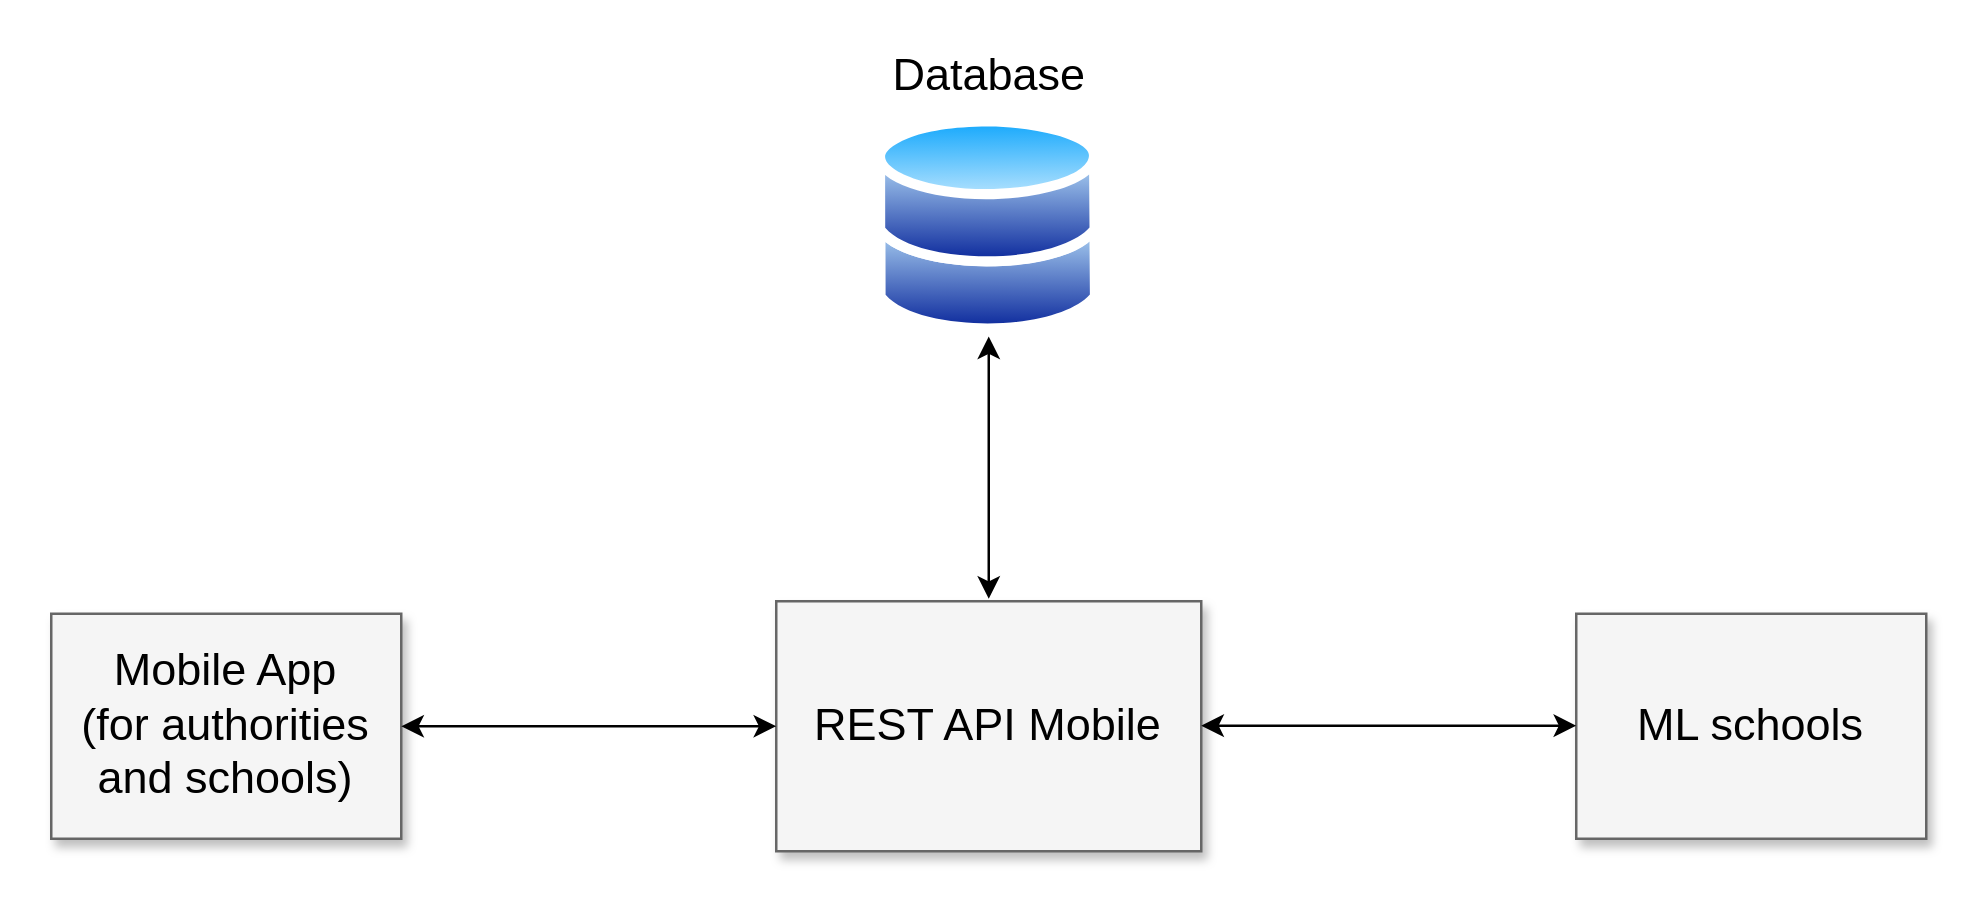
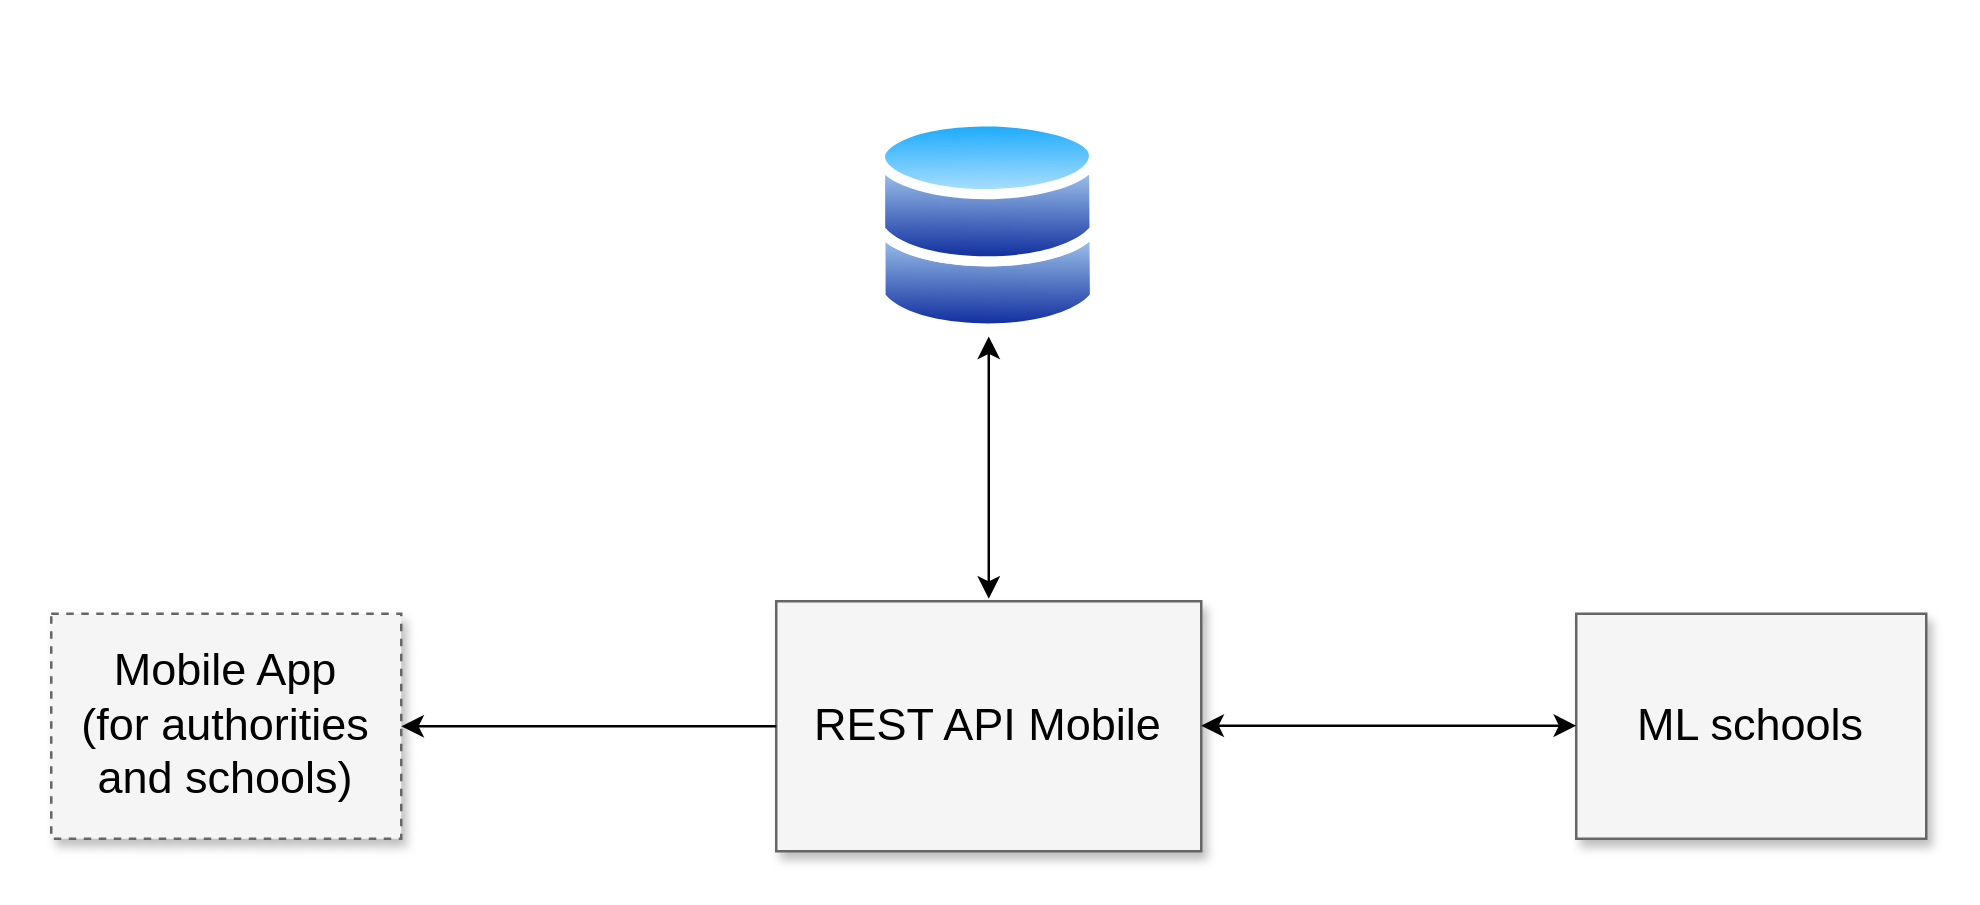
(989, 76) -> none
(226, 726) -> (226, 726)
(758, 726) -> (765, 726)
